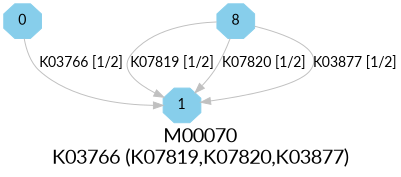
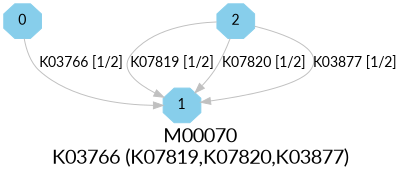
(236, 21) -> (236, 21)
